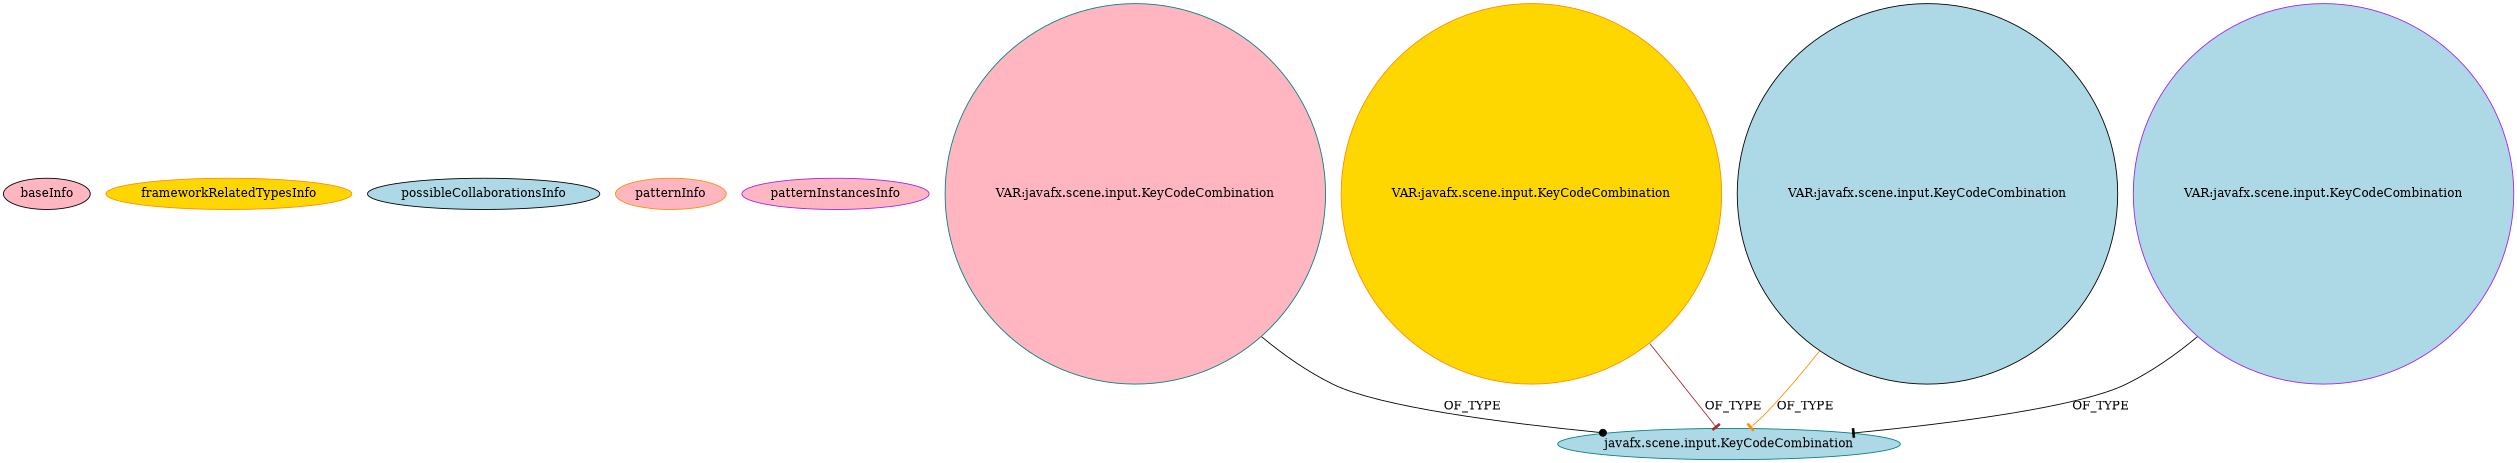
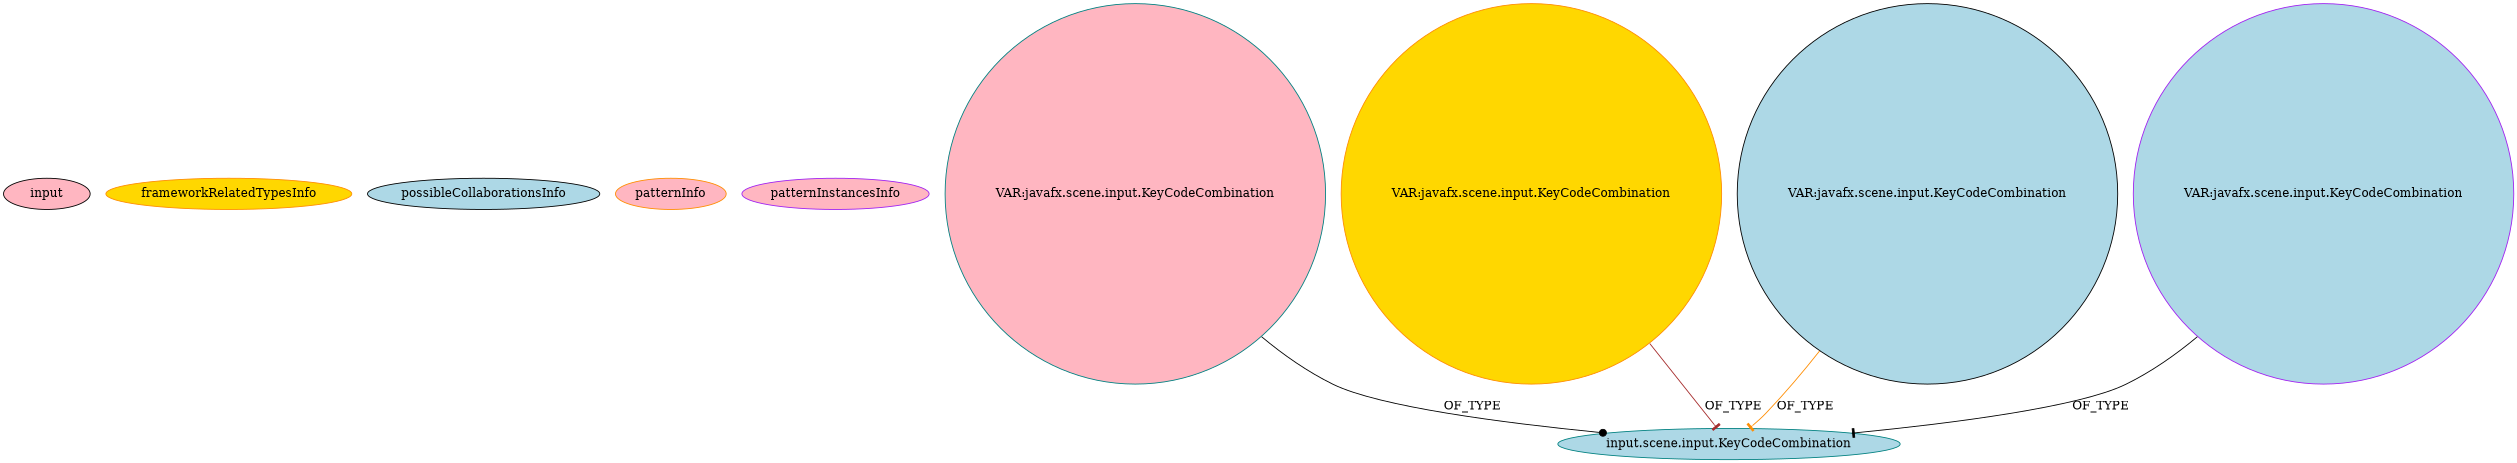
(47, 194) -> (47, 194)
(1729, 444) -> (1729, 444)
